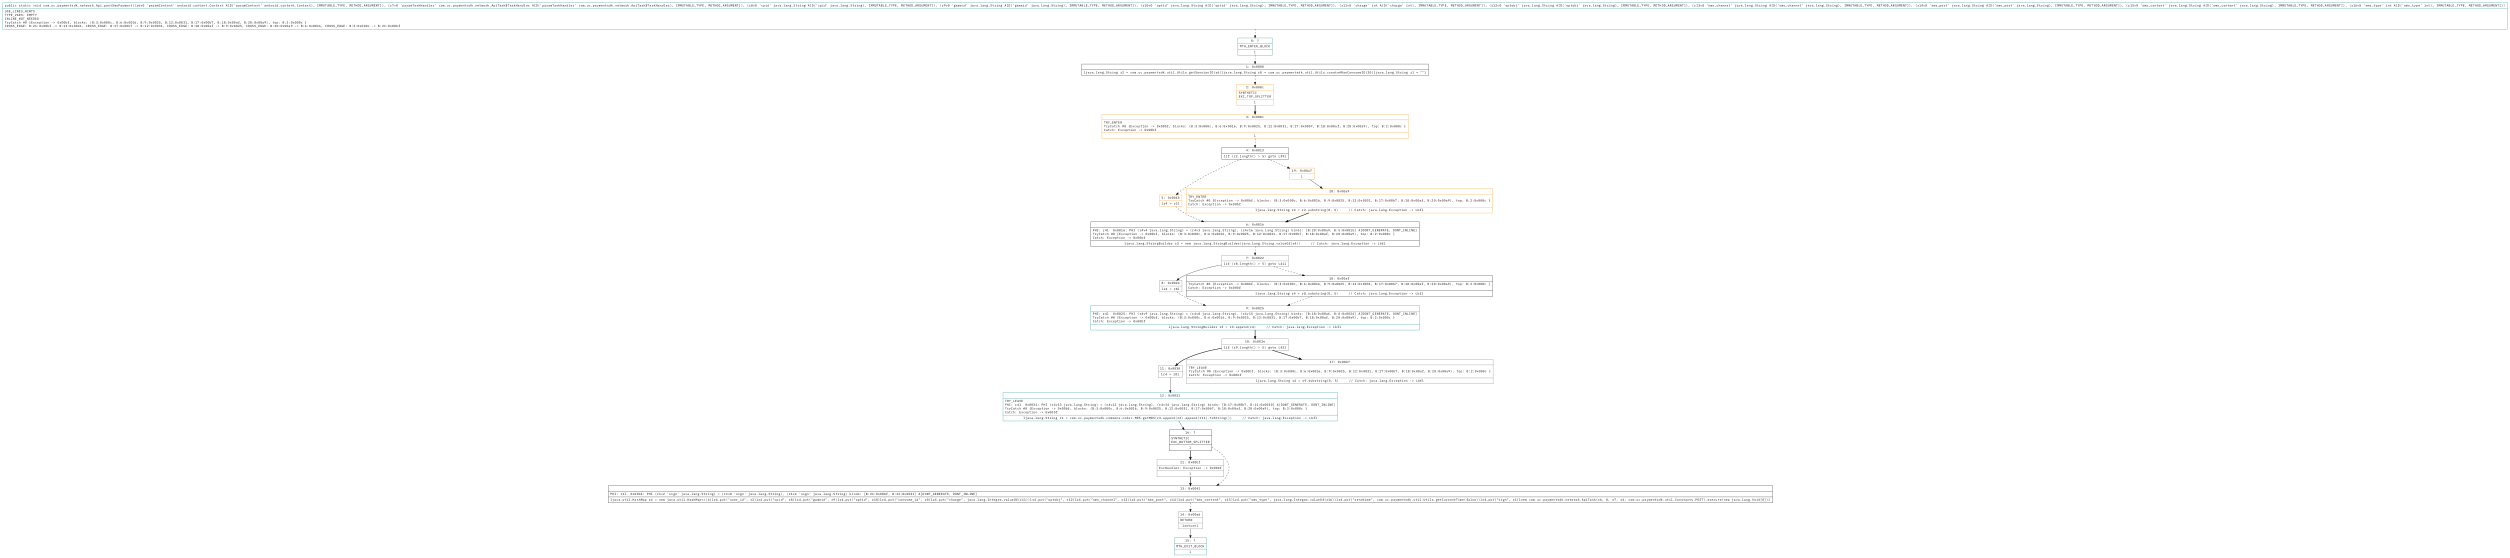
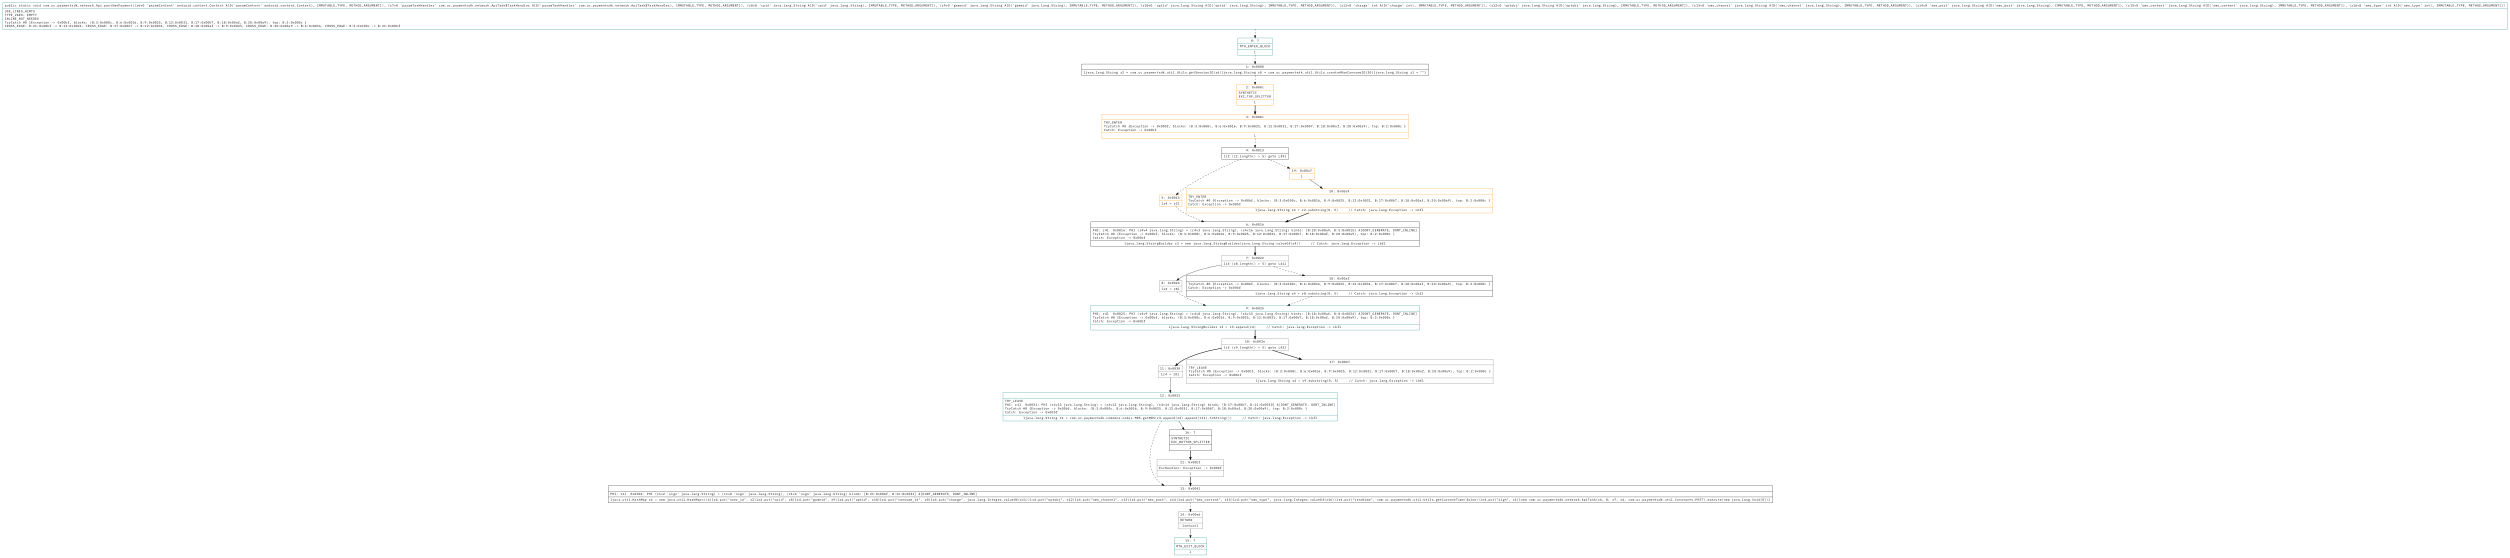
(1255, 250) -> (1255, 250)
(1228, 464) -> (1150, 454)
